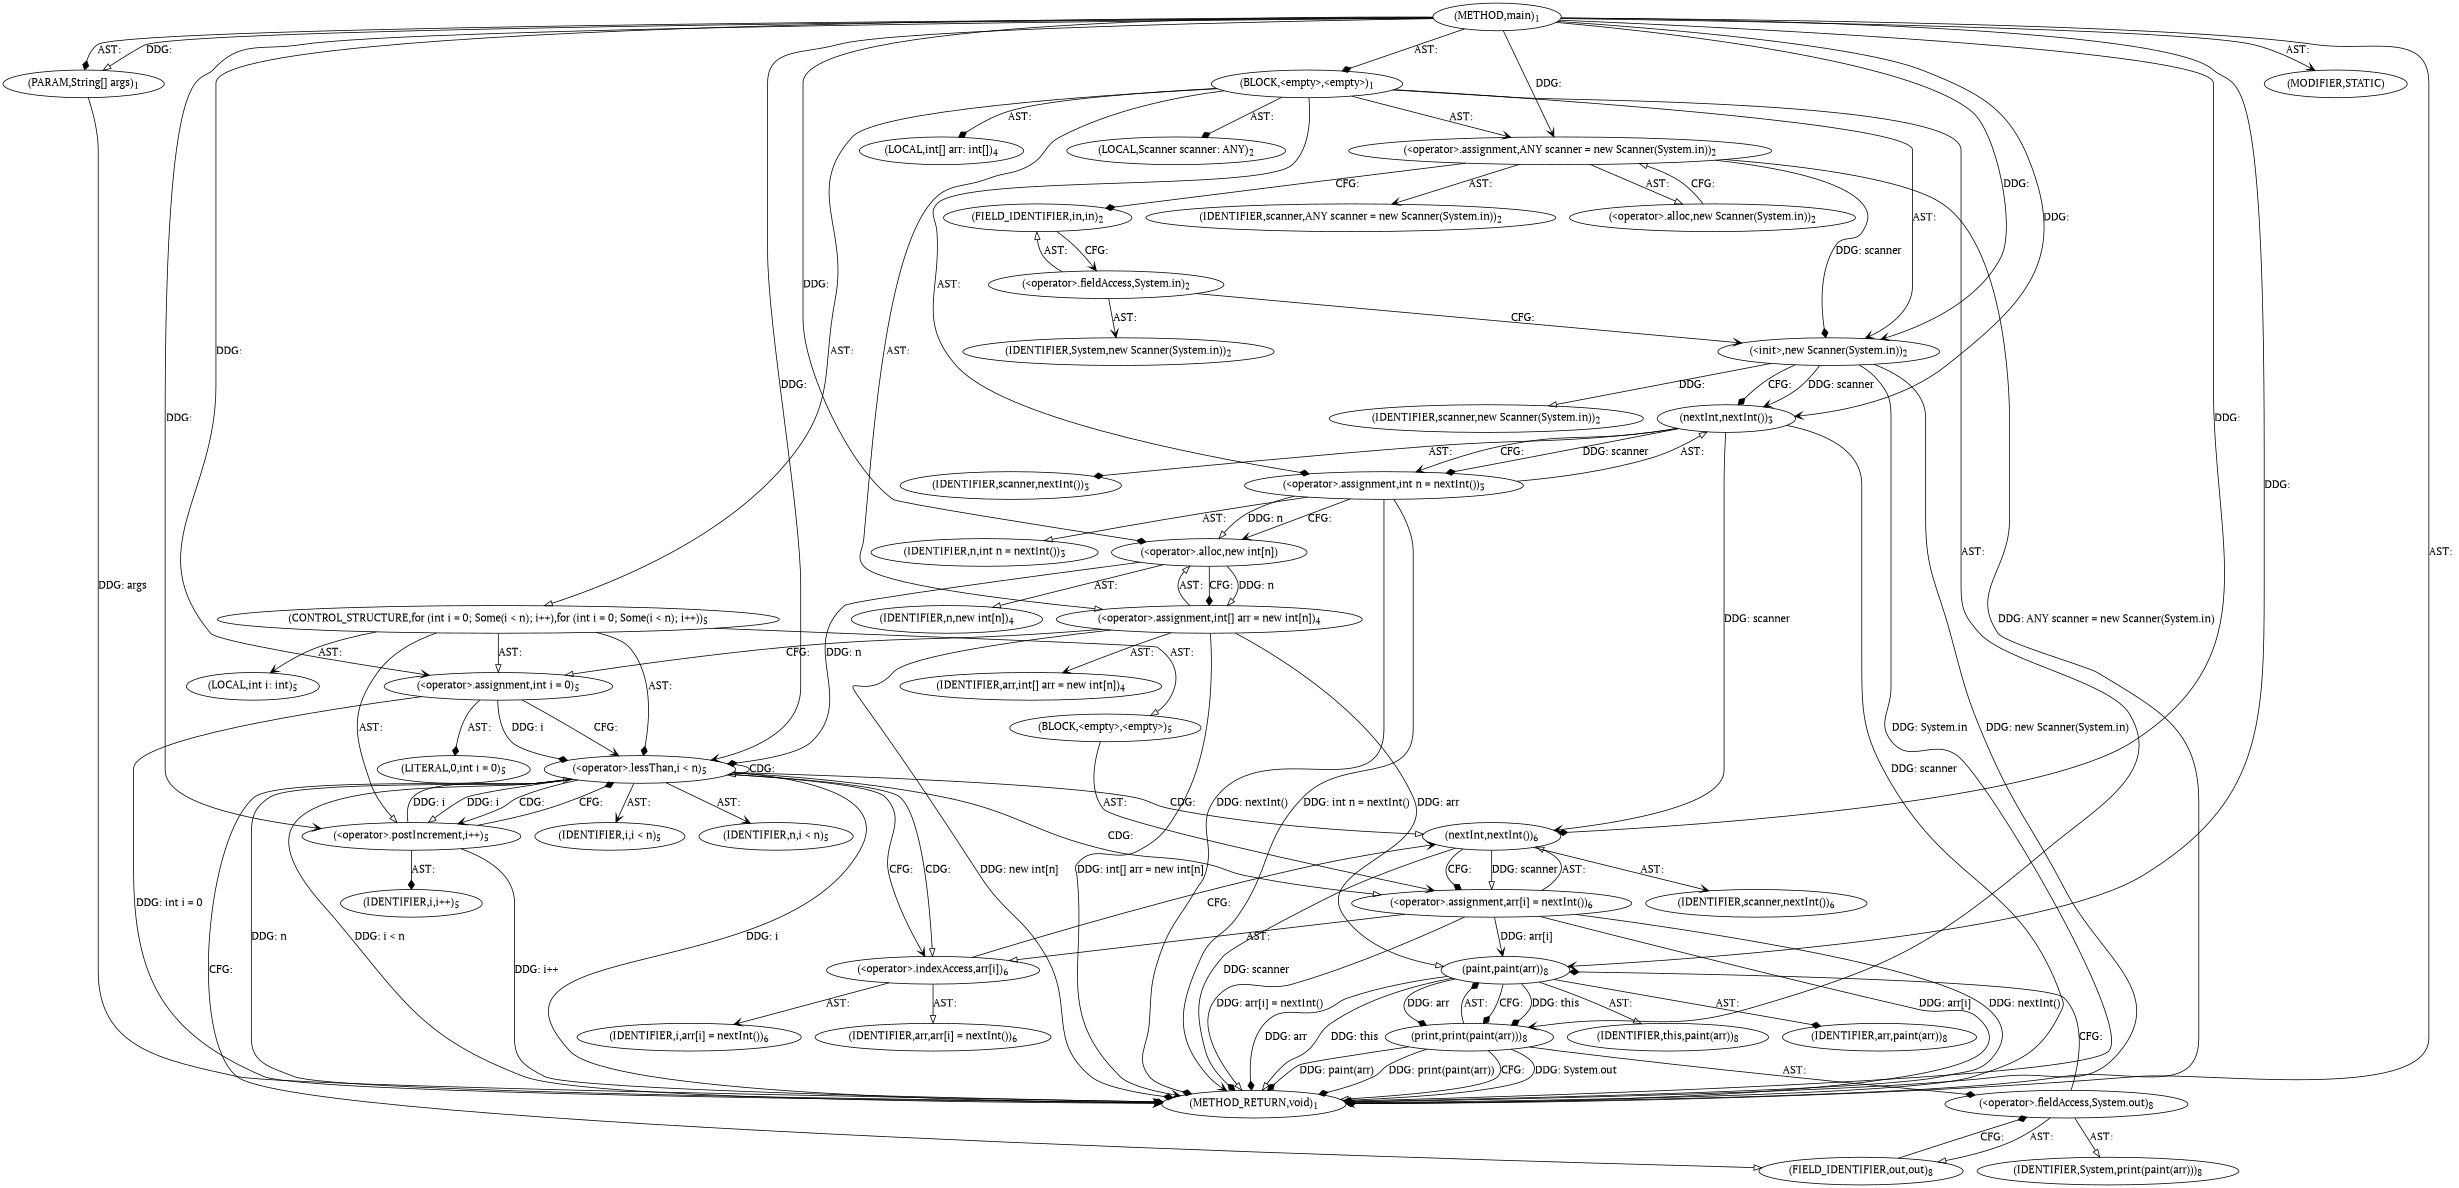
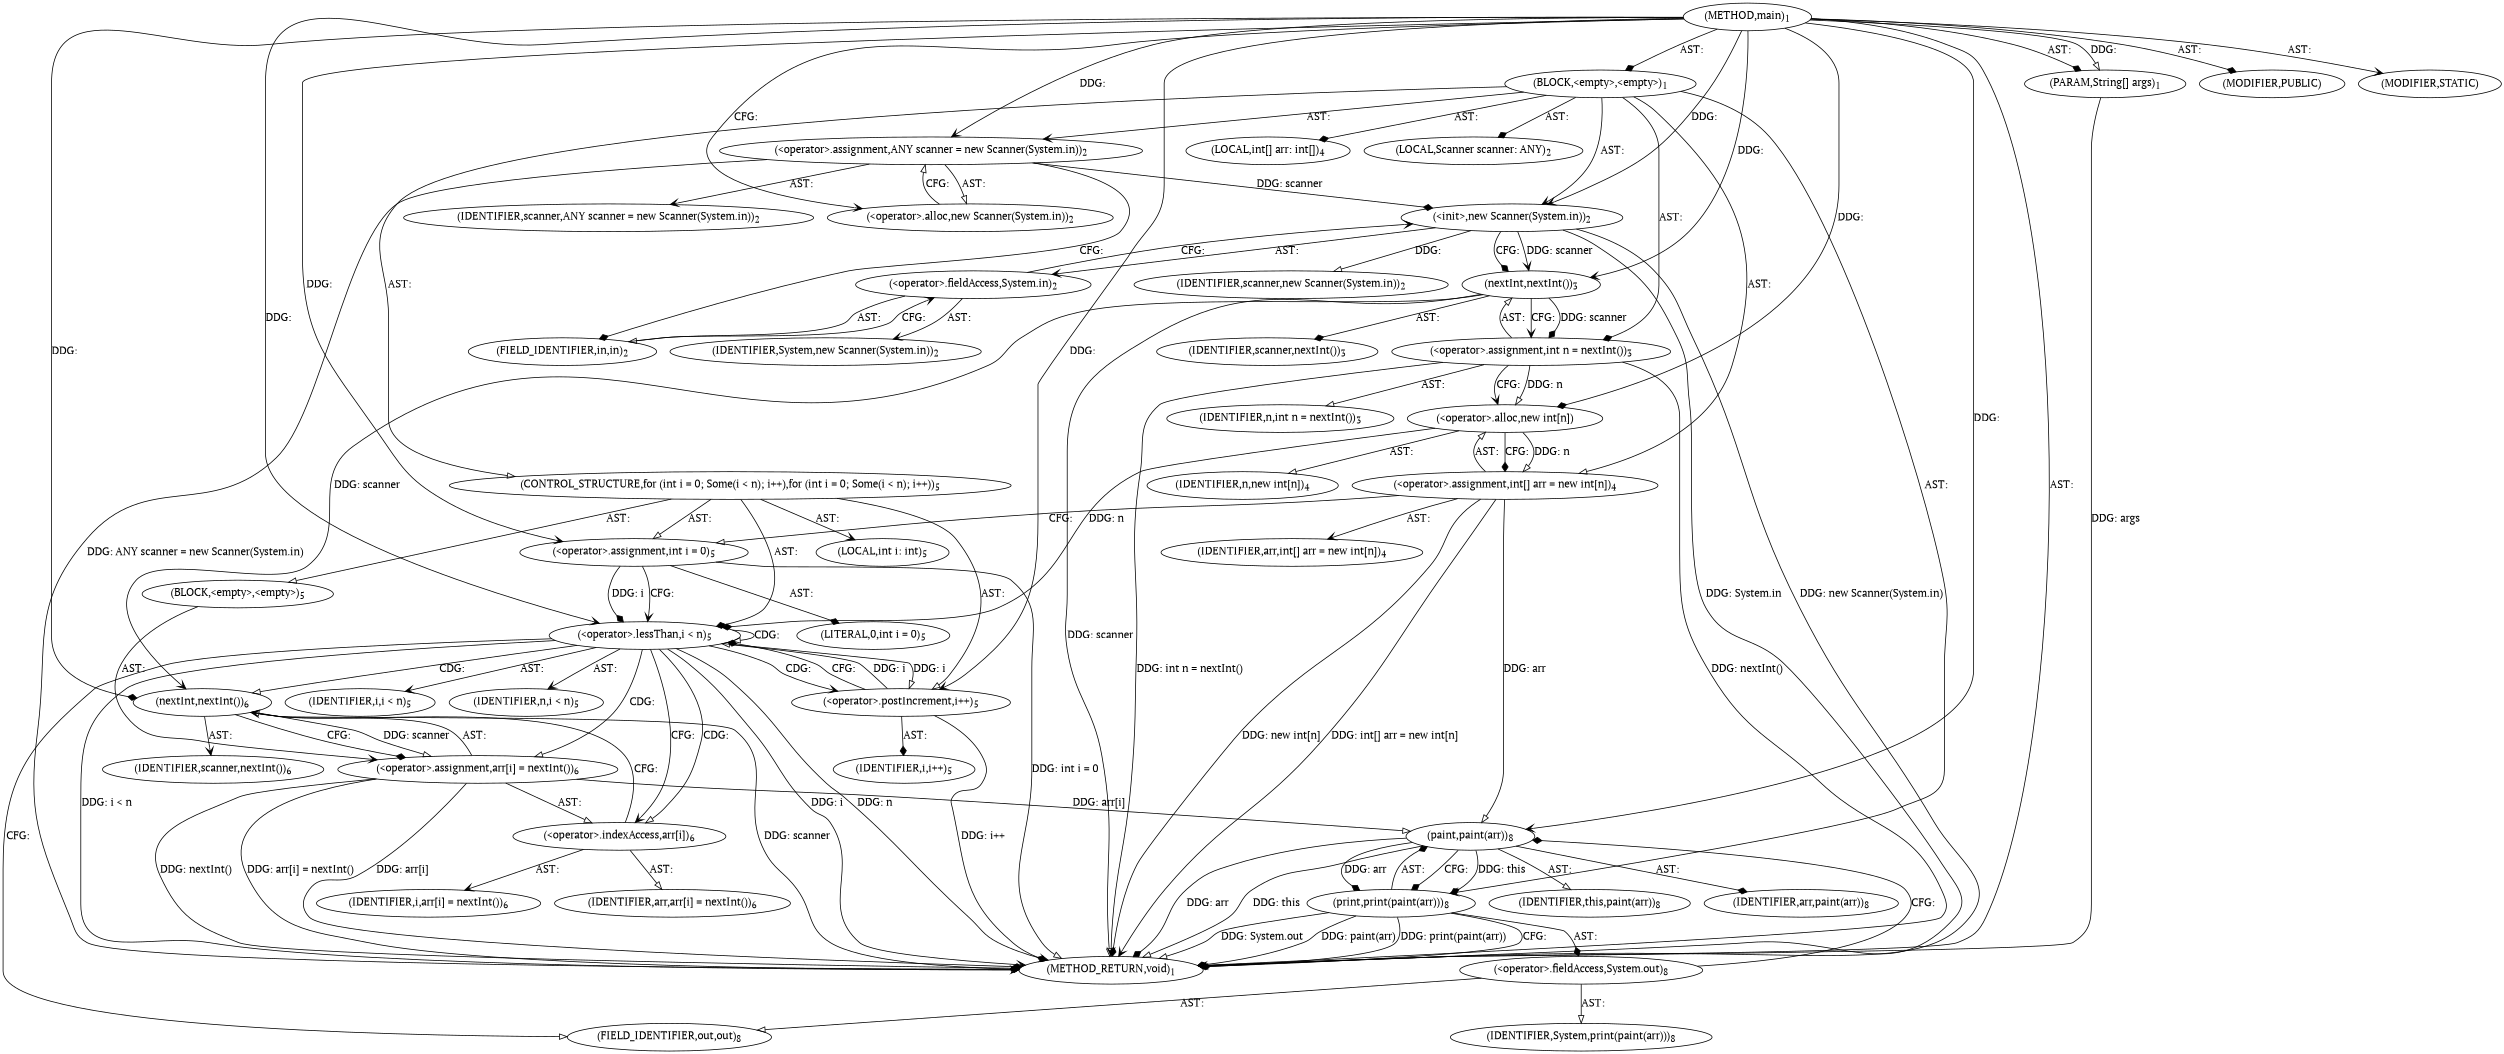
none -> (1093, 46)
none -> (2272, 84)
none -> (1248, 251)
(1498, 933) -> (990, 803)
(1958, 1139) -> none
